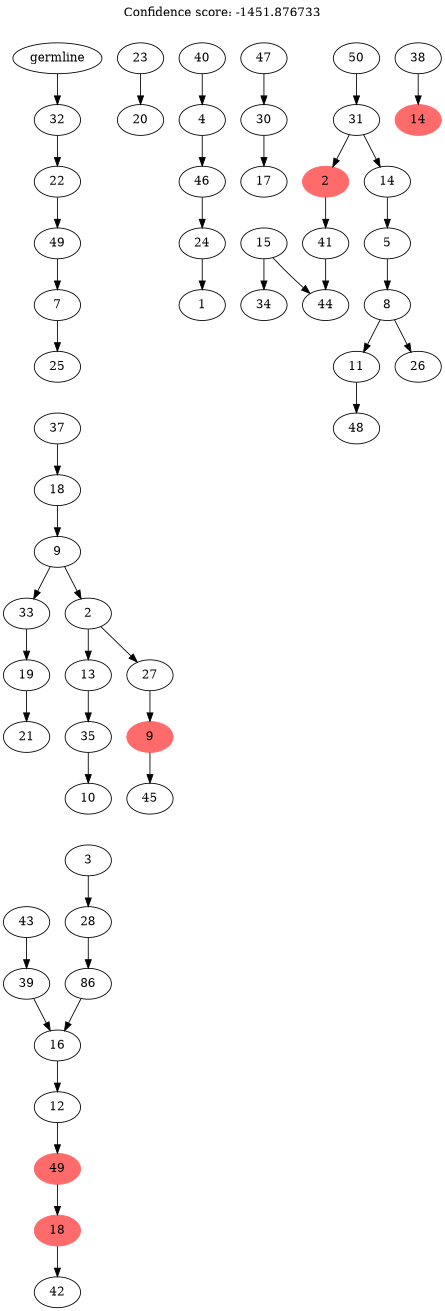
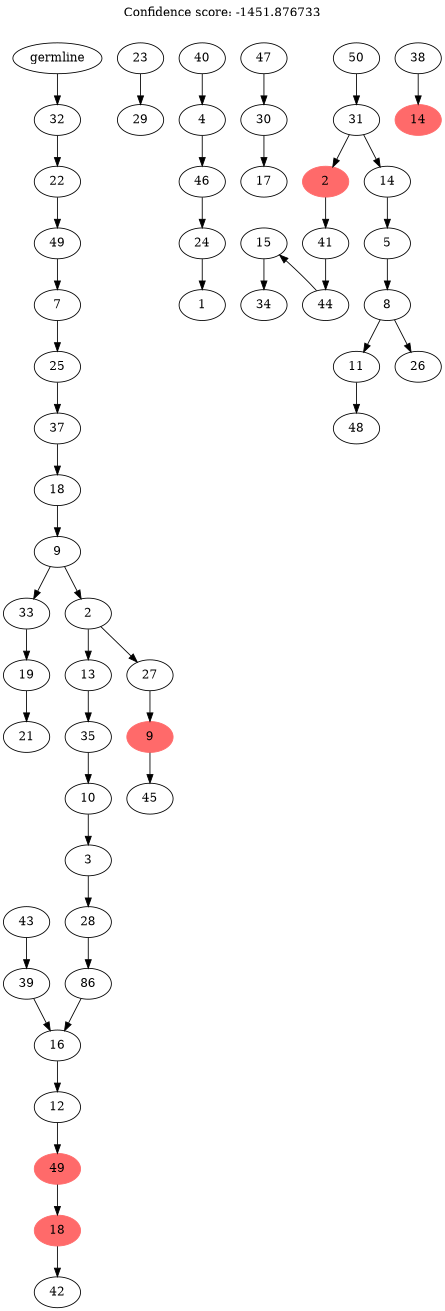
(141, 120) -> (141, 120)
(288, 273) -> (302, 275)
none -> (57, 393)
none -> (88, 825)
